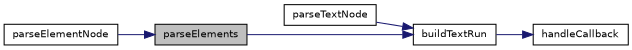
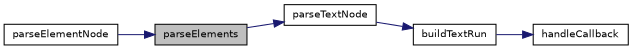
(325, 35) -> (260, 26)
